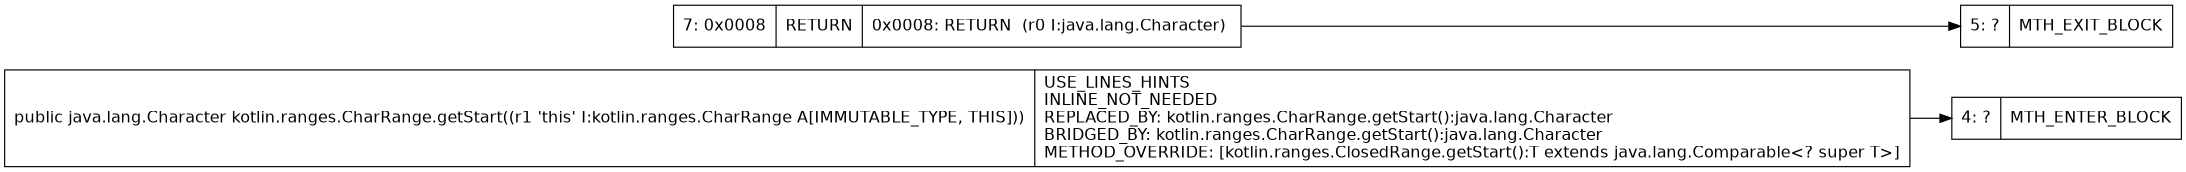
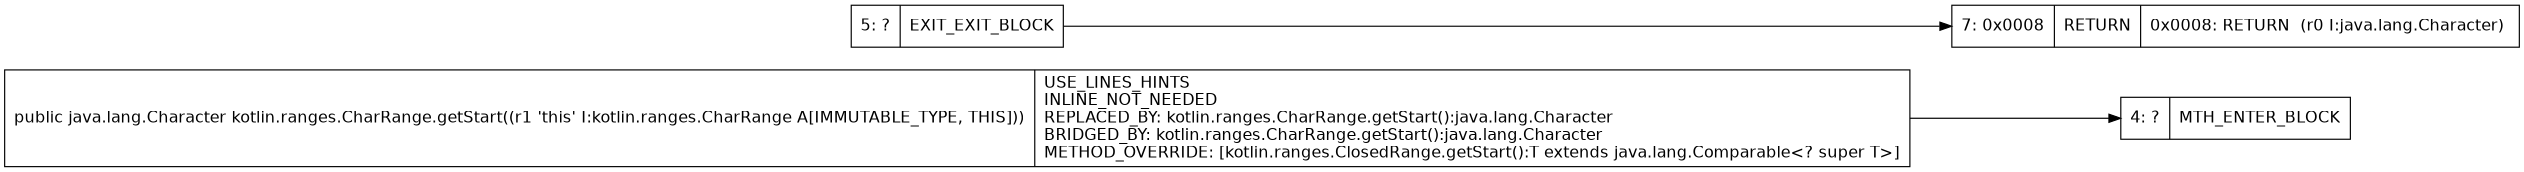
(1595, 26) -> (1502, 26)
(2091, 26) -> (982, 26)
